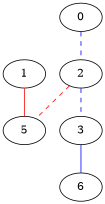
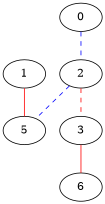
(53, 102) -> (53, 102)
(81, 102) -> (81, 102)
(81, 159) -> (81, 159)
